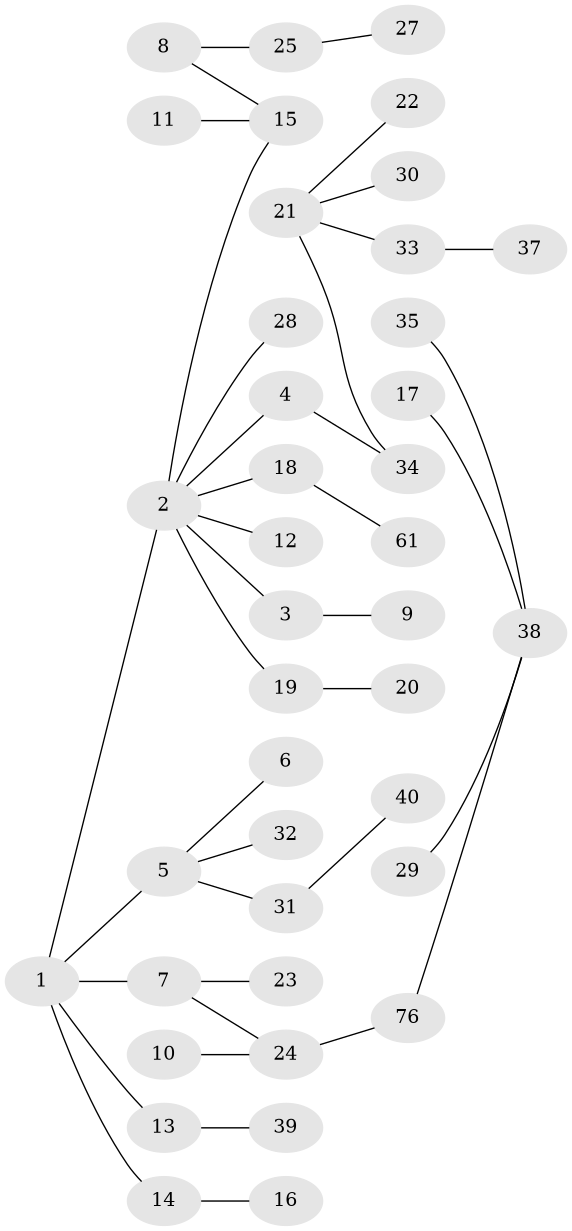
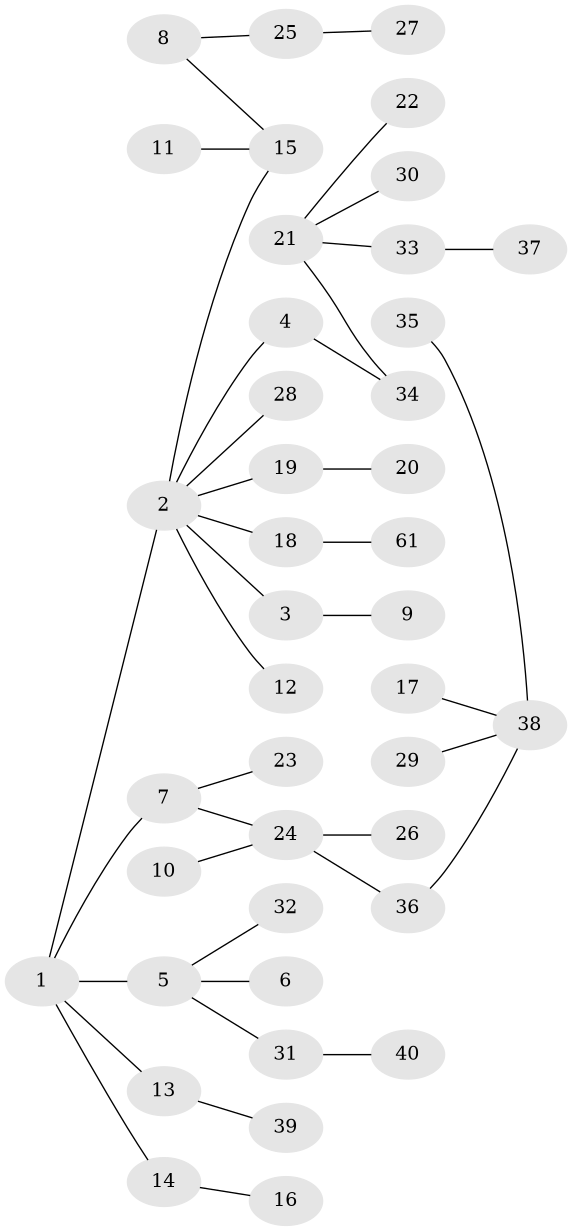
none -> (408, 835)
(408, 1018) -> (408, 908)
